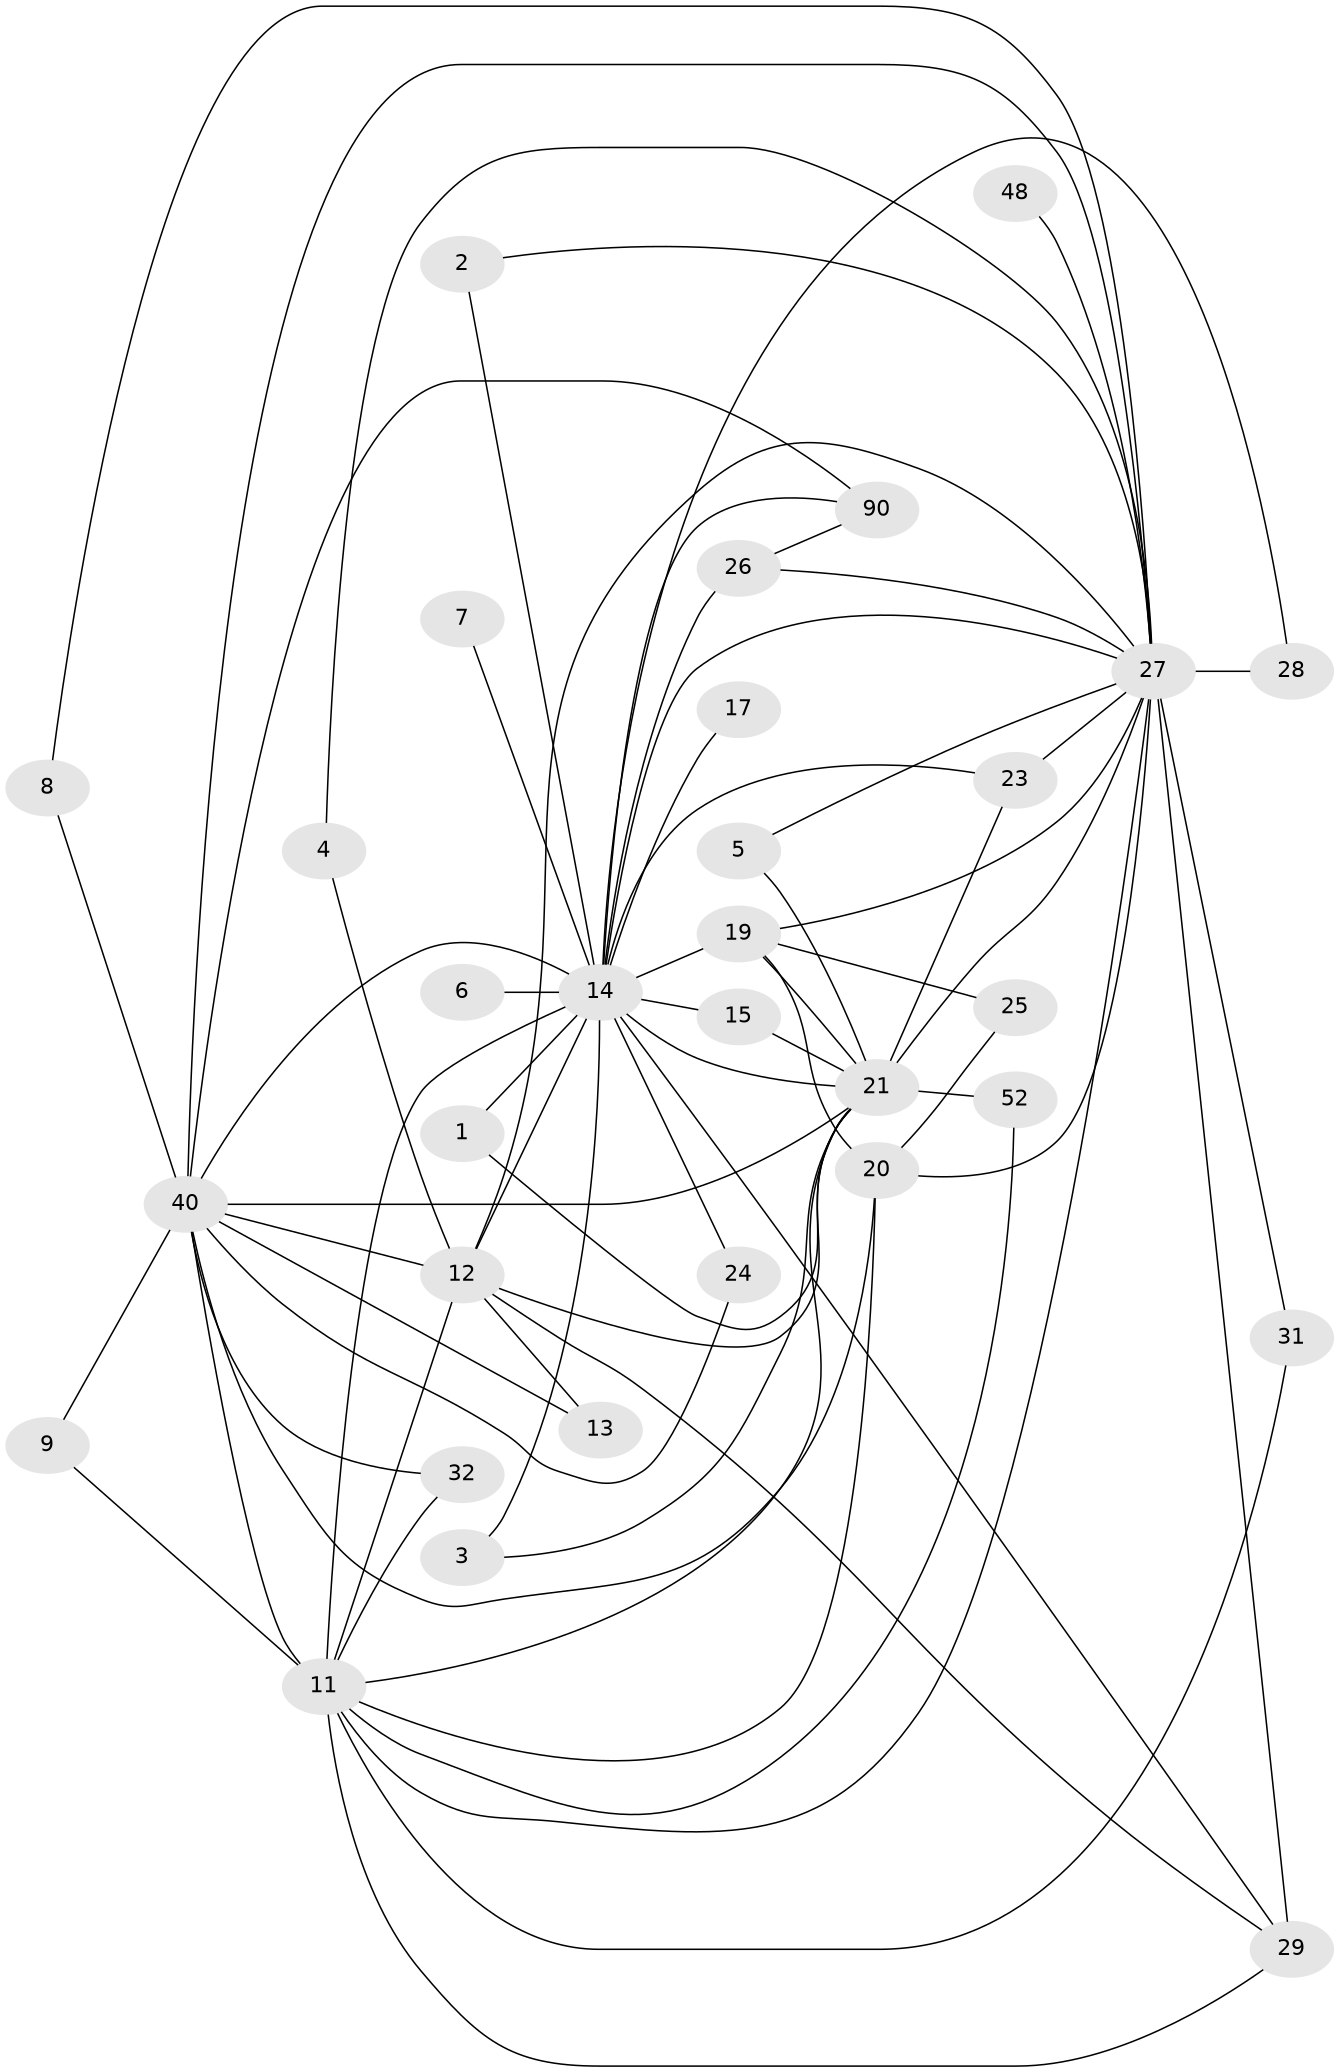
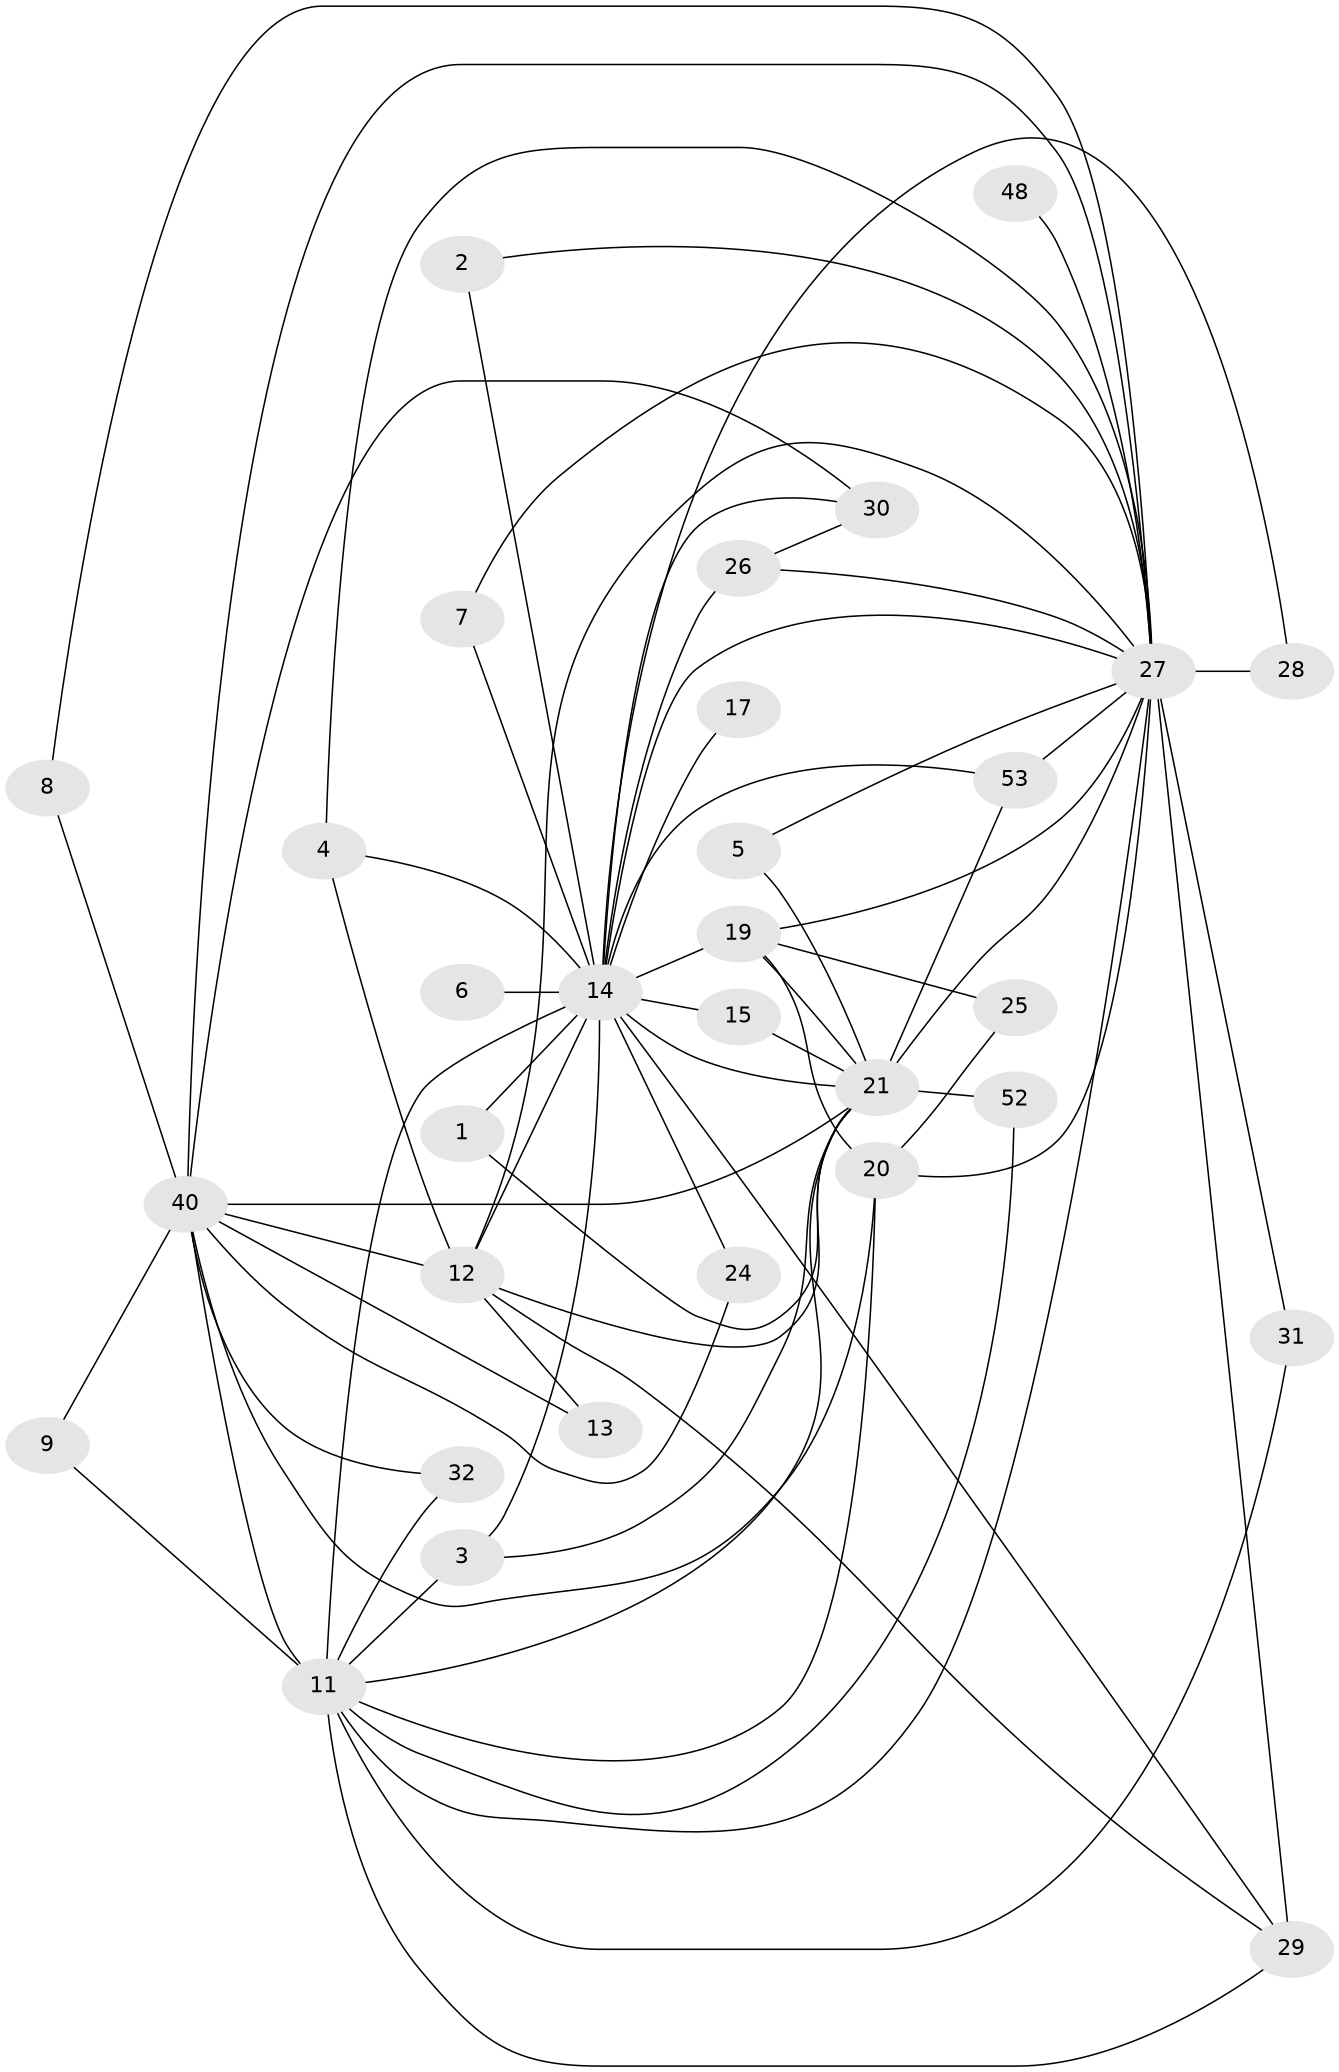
none -> (852, 344)
(877, 510) -> (877, 510)
(1015, 780) -> (1015, 780)
(351, 995) -> (484, 890)
(393, 1481) -> (393, 1622)
